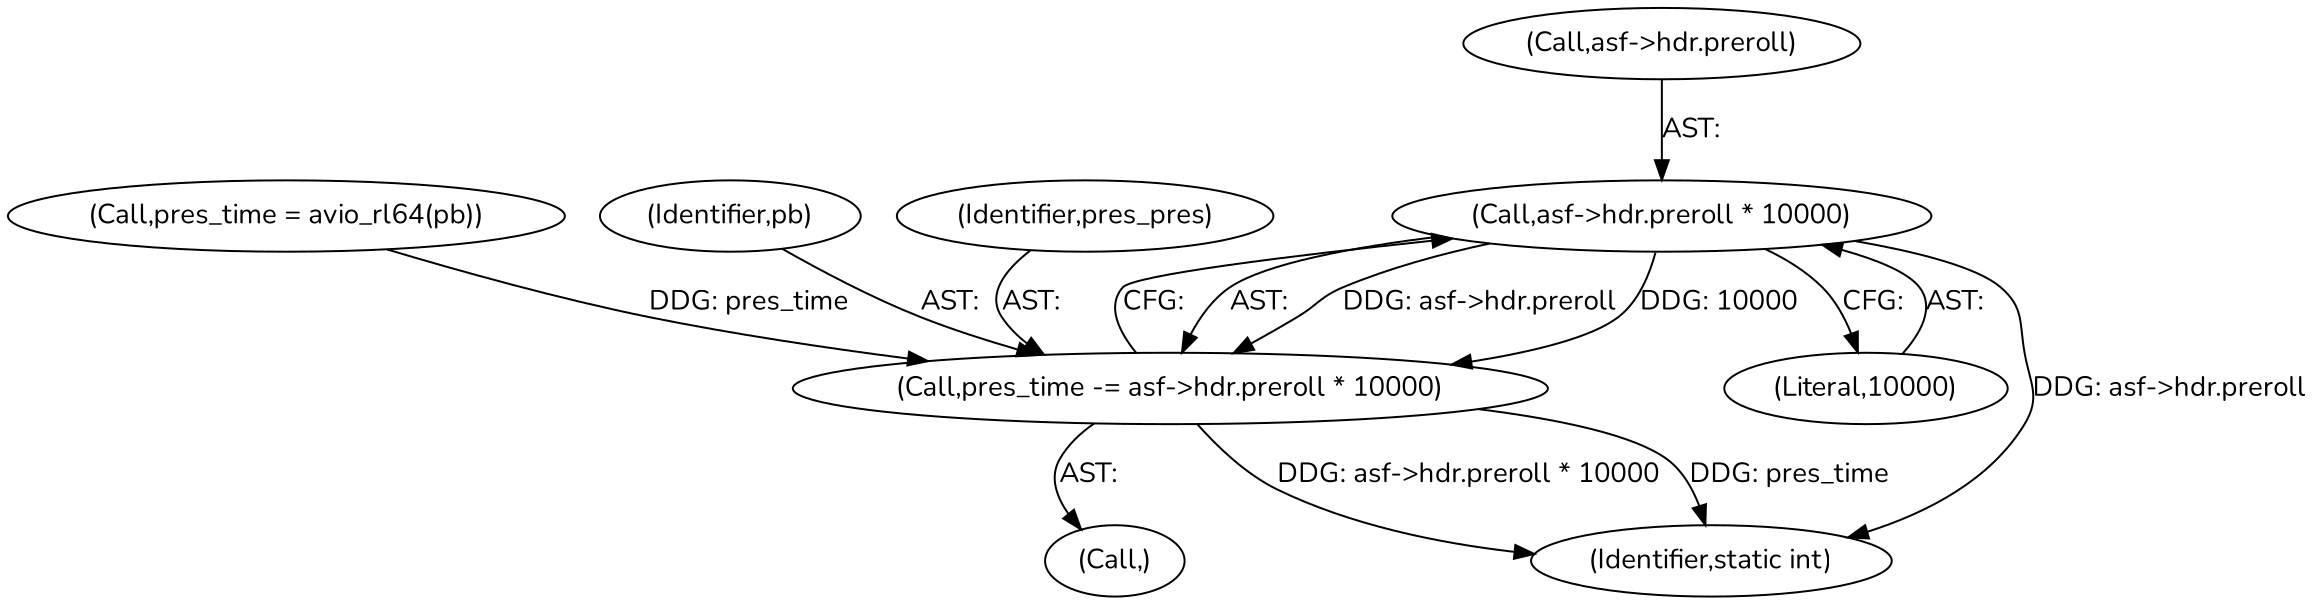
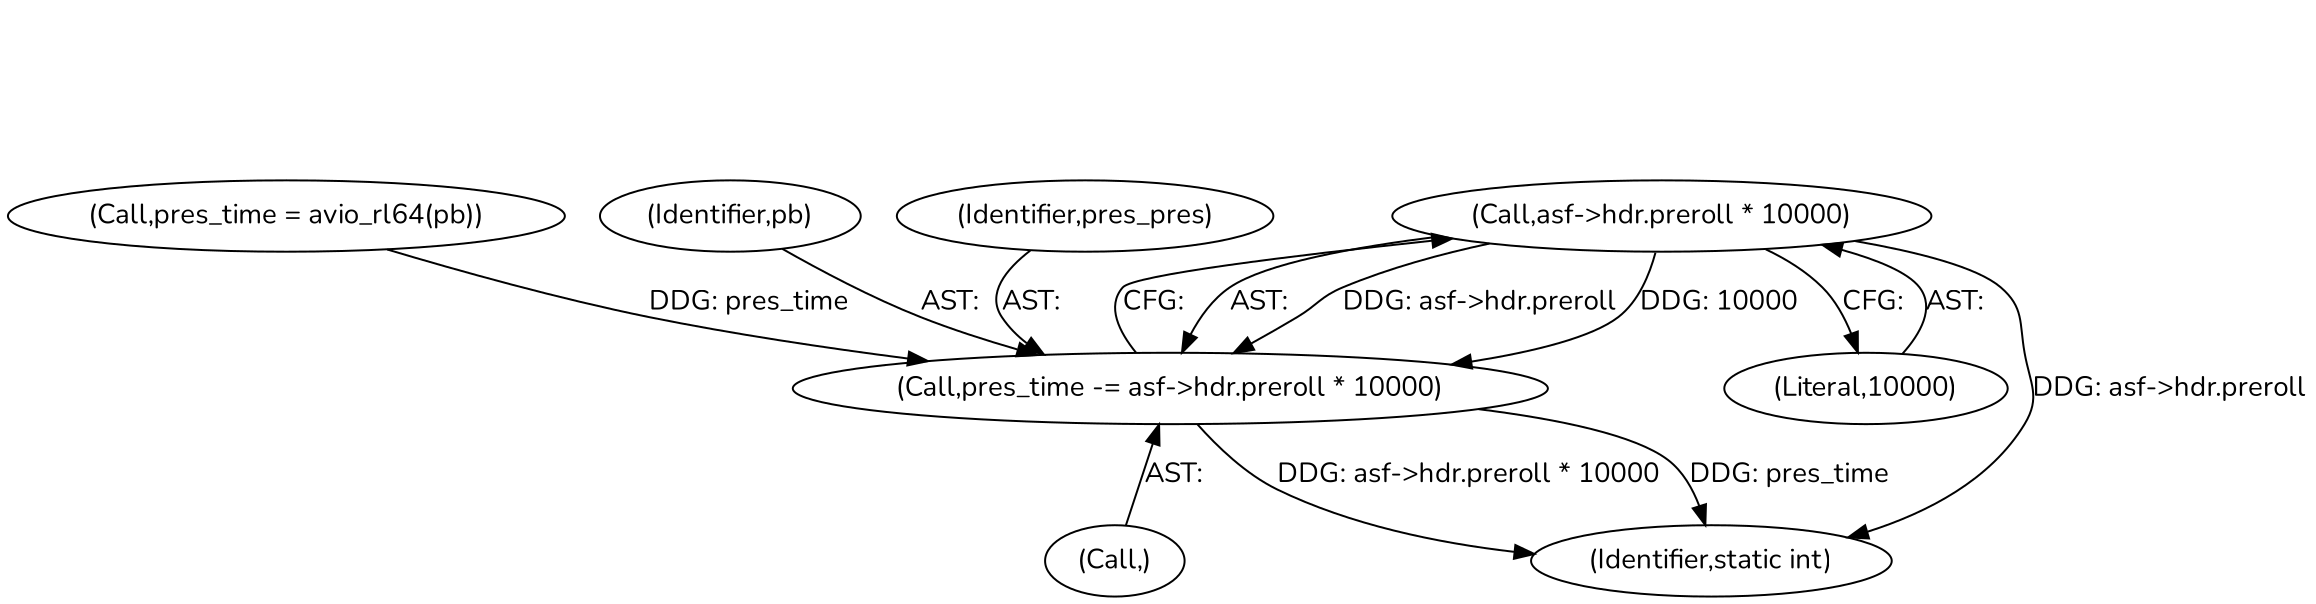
(1662, 44) -> none
(1058, 463) -> (1139, 485)
